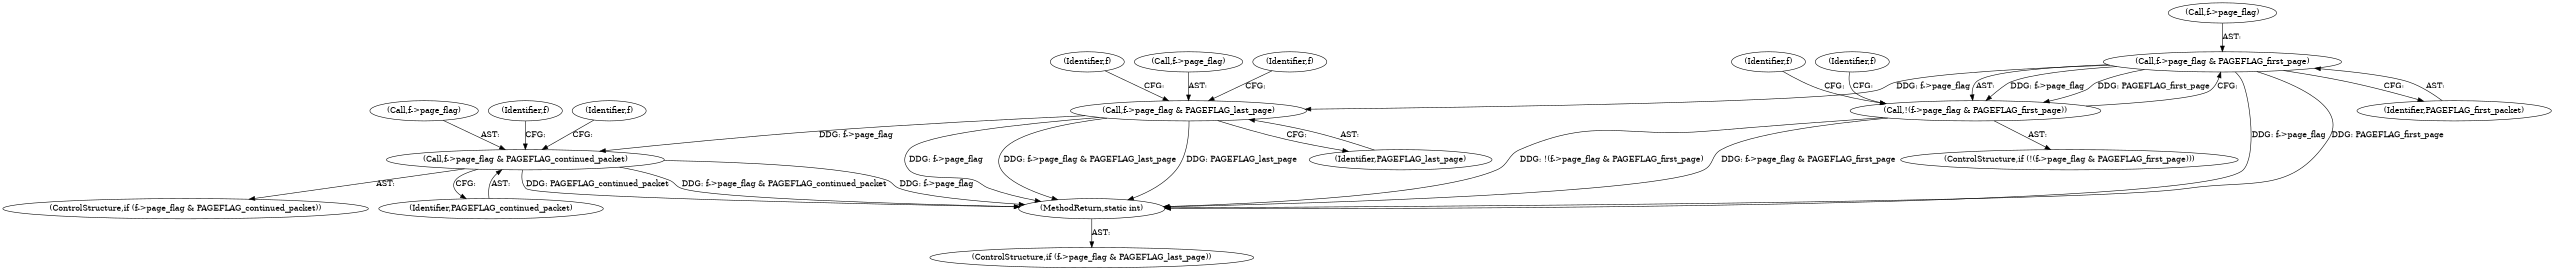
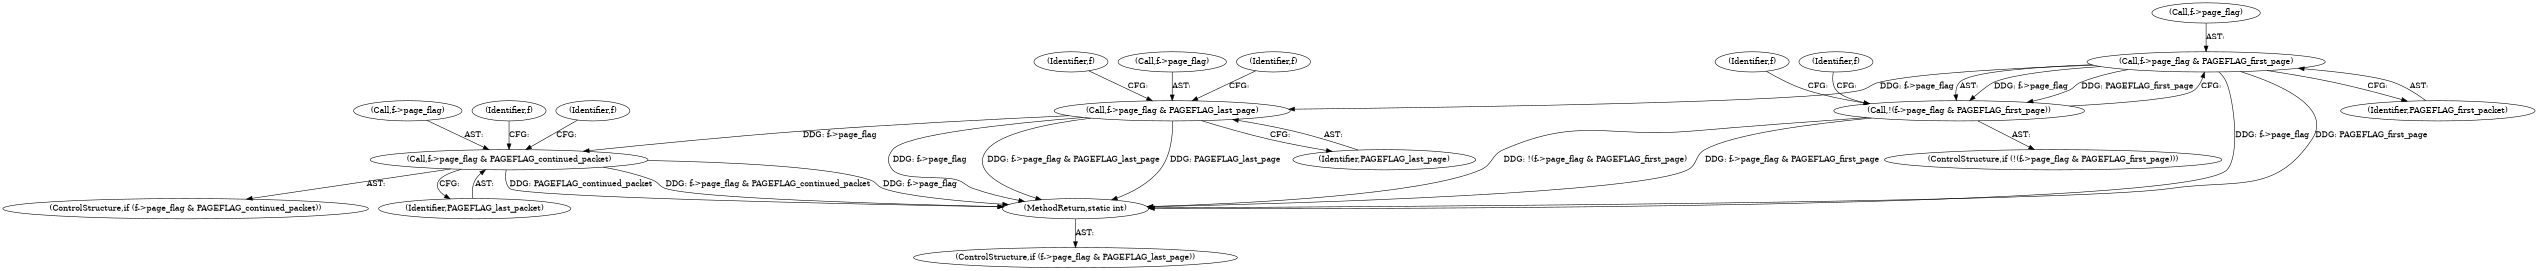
(491, 209) -> (475, 209)
